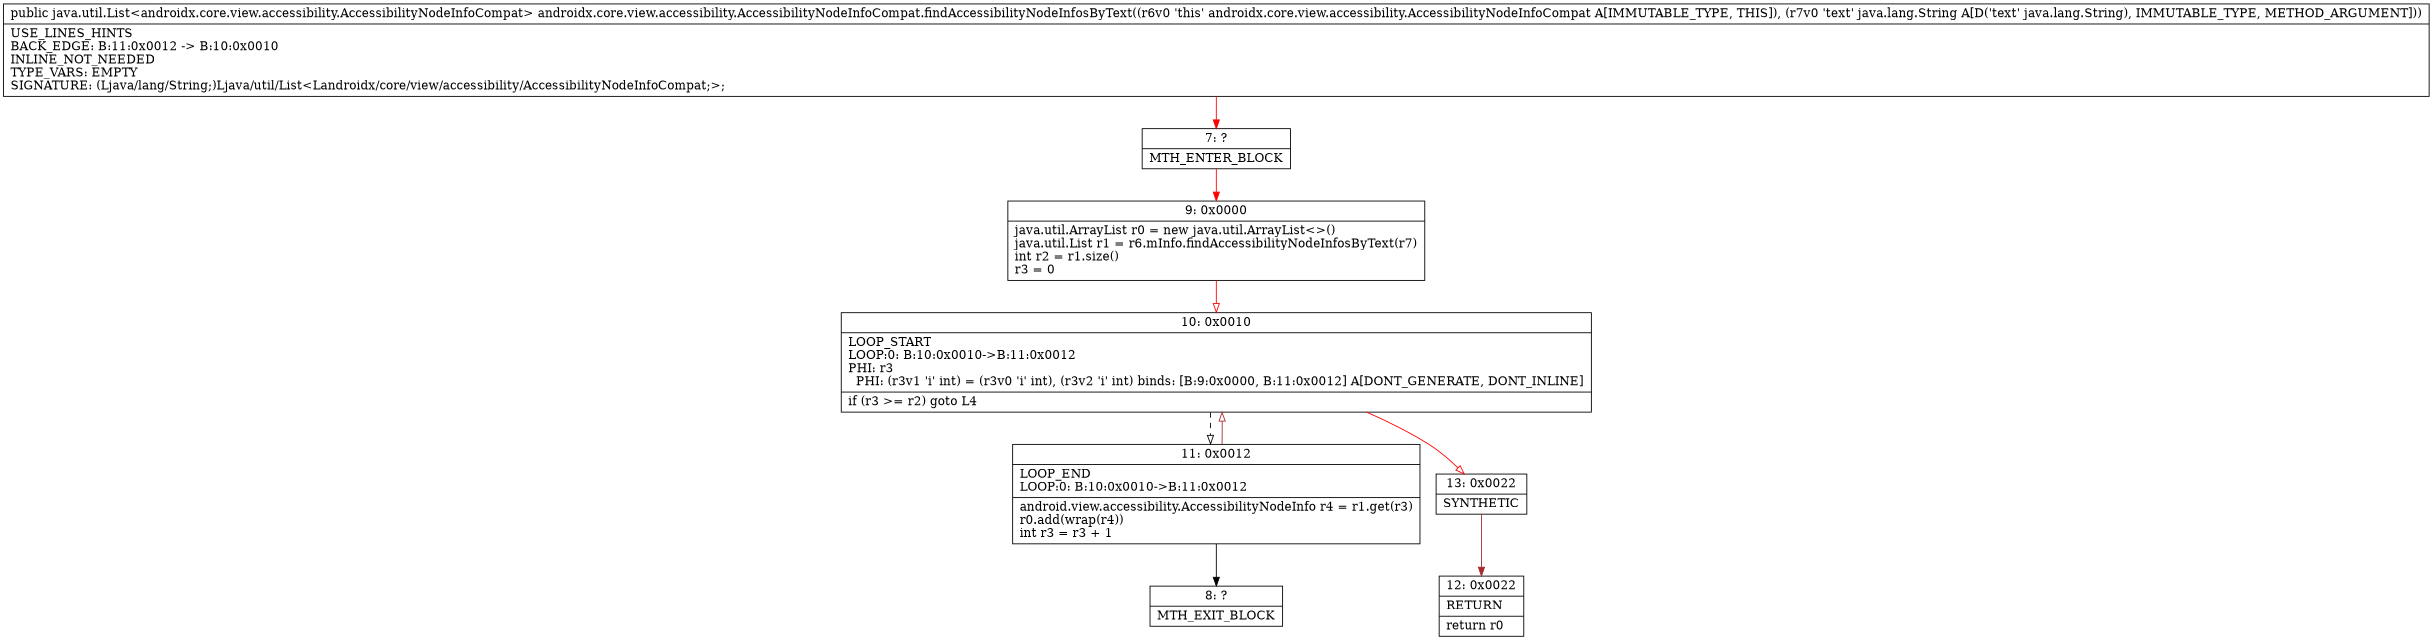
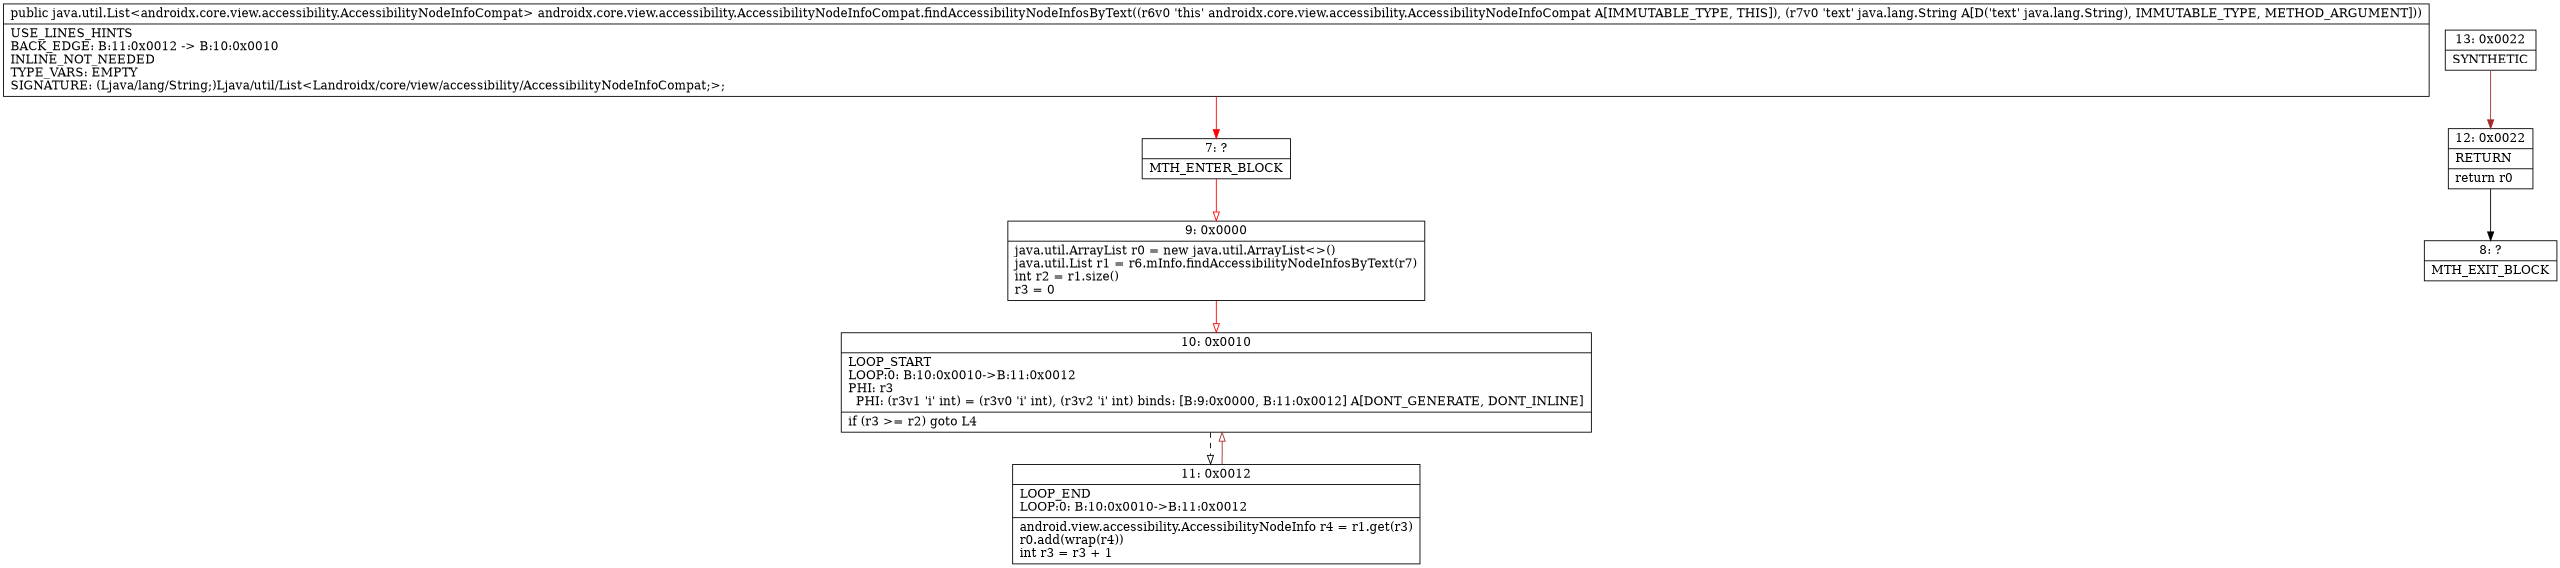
(1216, 180) -> (1216, 195)
(1415, 436) -> none
(1216, 561) -> (2491, 210)
